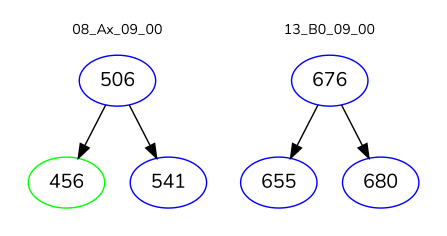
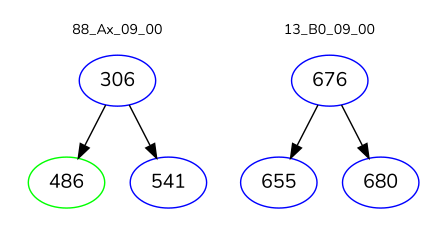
(117, 30) -> (117, 30)
(117, 81) -> (117, 81)
(67, 183) -> (67, 183)
